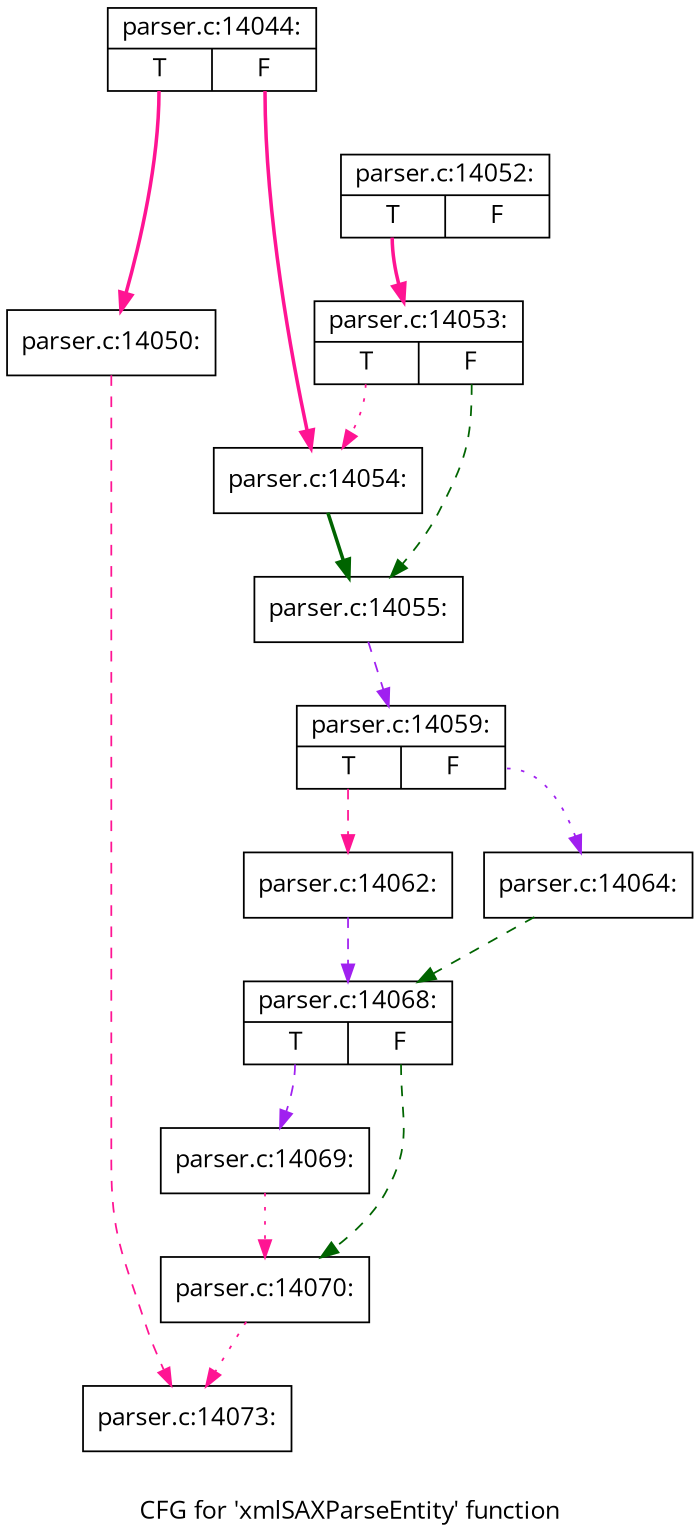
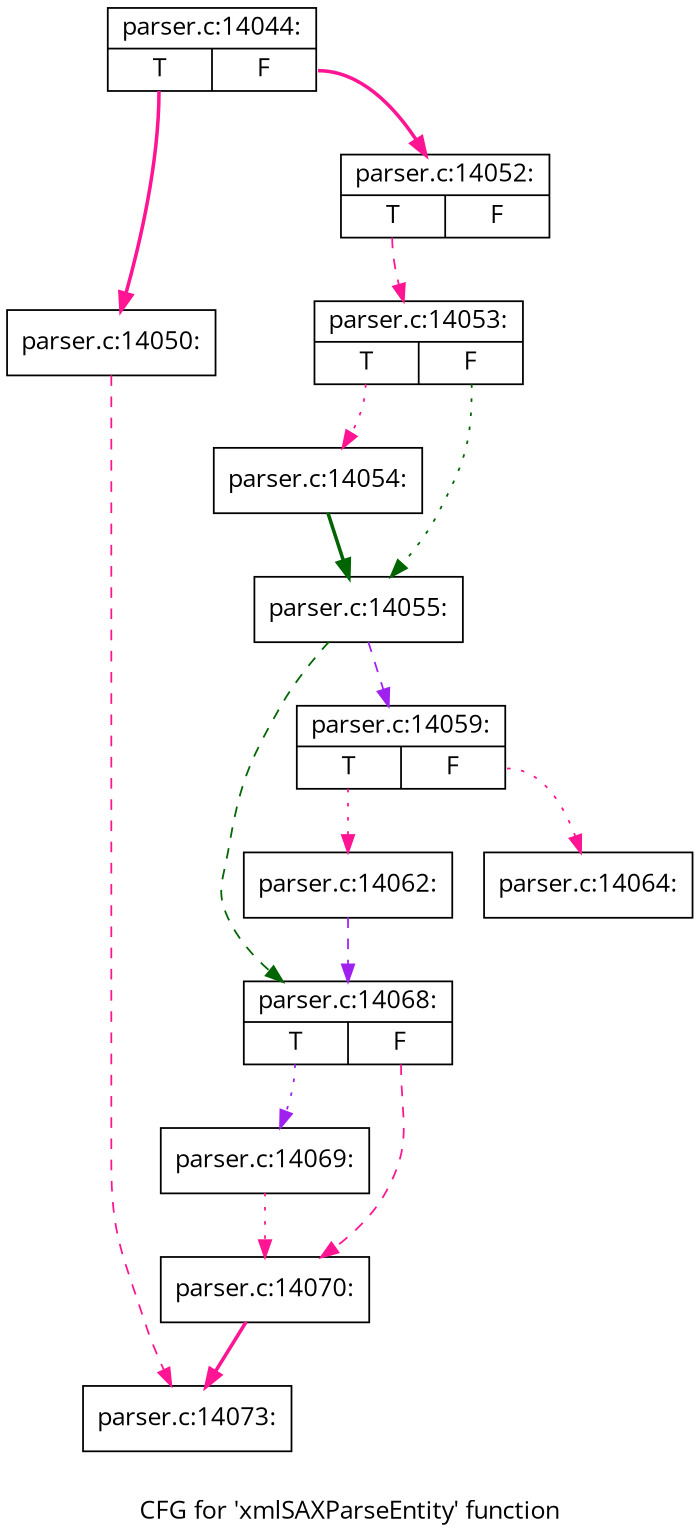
(394, 261) -> (394, 261)
(278, 262) -> (375, 93)
(454, 480) -> (454, 480)
(551, 792) -> (551, 792)
(348, 812) -> (348, 812)
(484, 945) -> (238, 802)
(293, 1088) -> (293, 1088)
(397, 1167) -> (397, 1167)
(231, 1347) -> (231, 1347)
